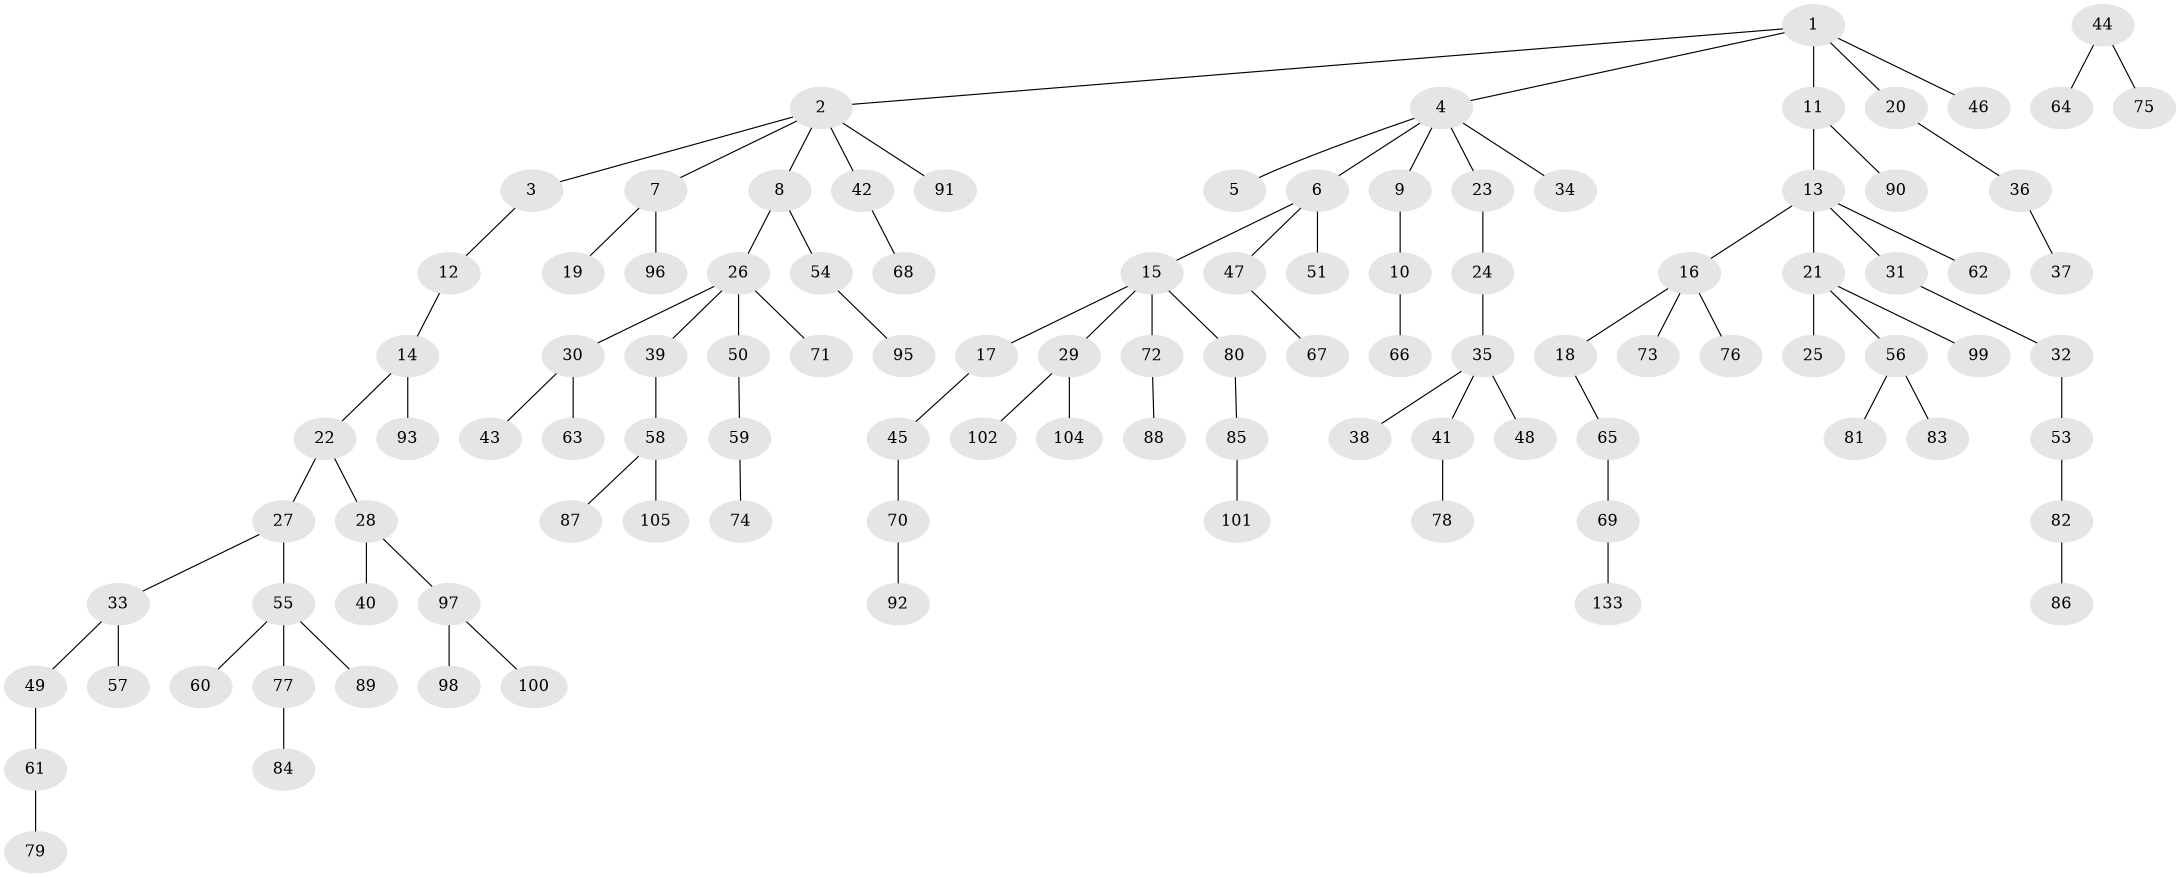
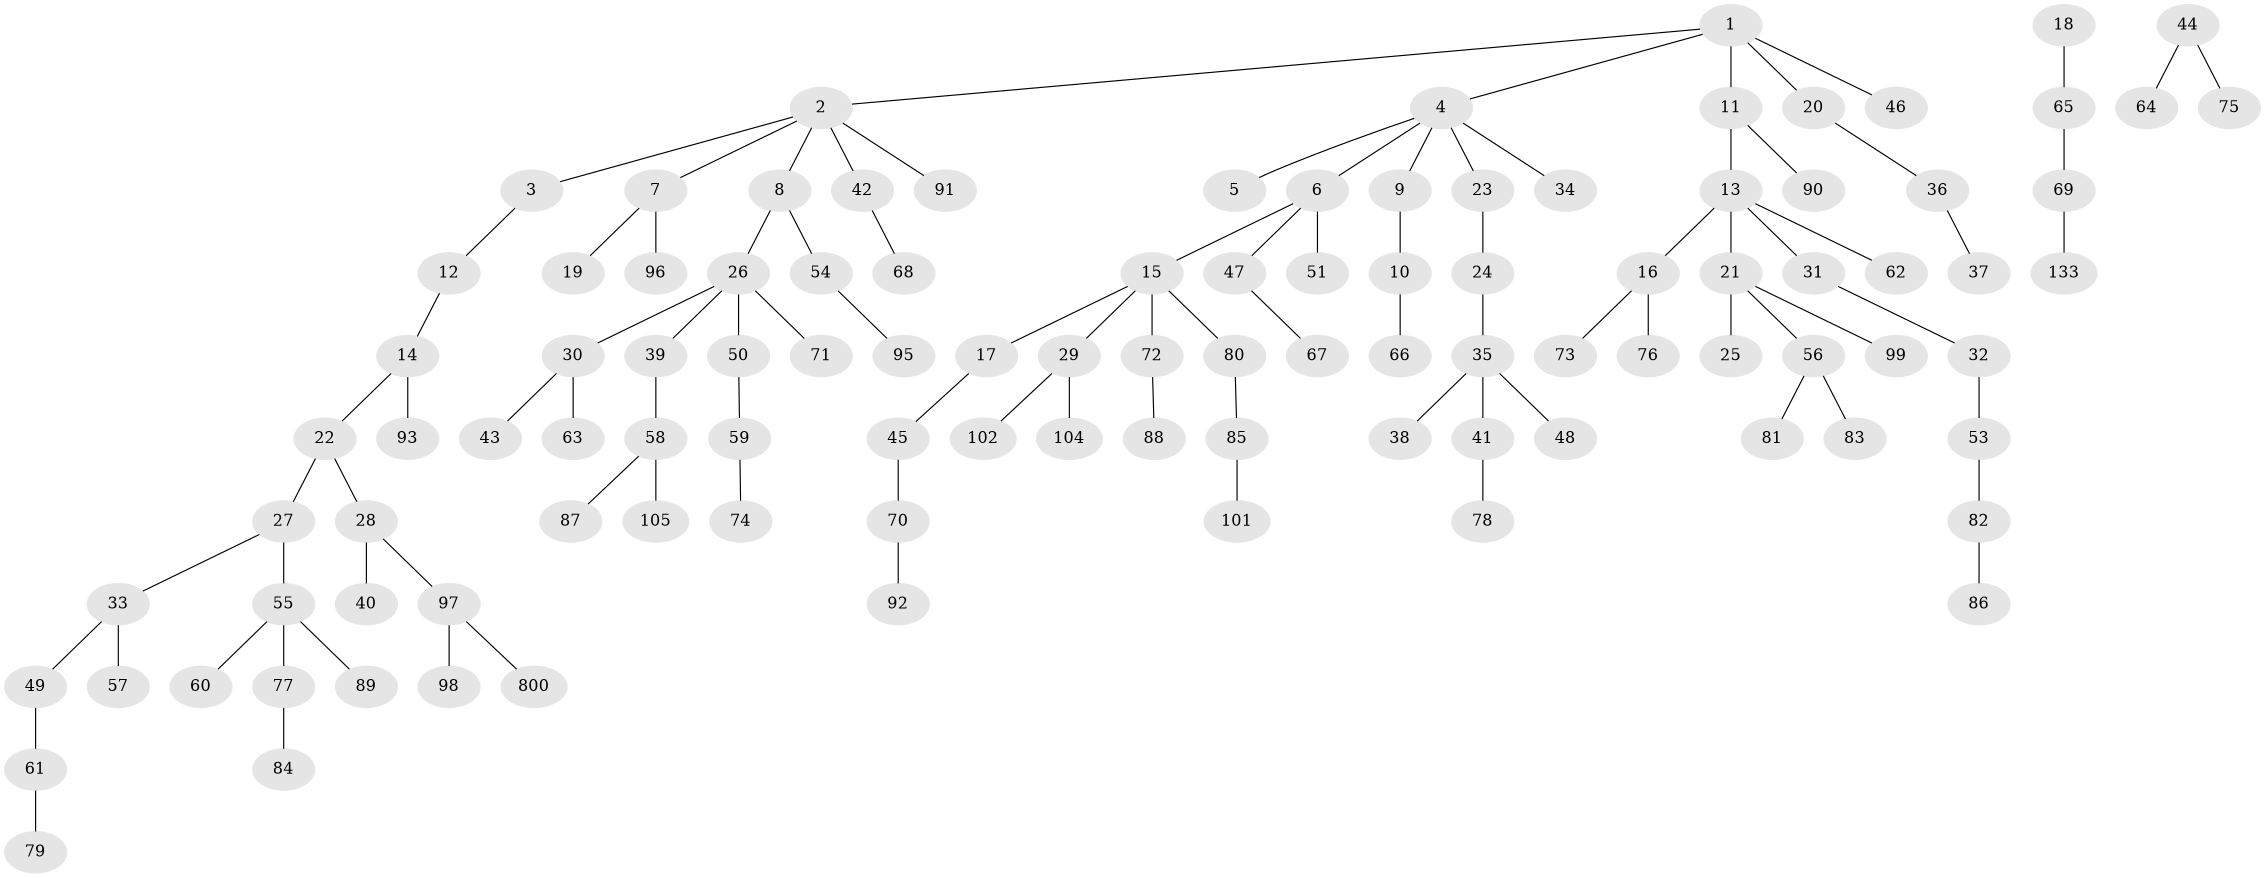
(1627, 315) -> none
(534, 687) -> (534, 687)
